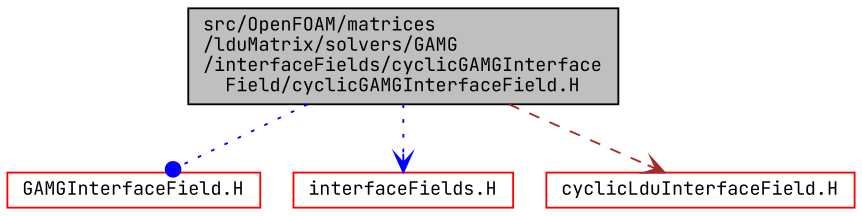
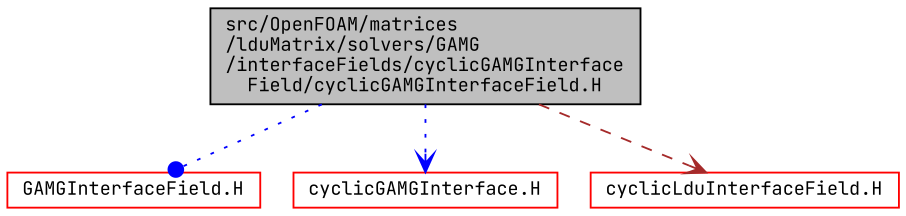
(403, 190) -> (425, 190)
